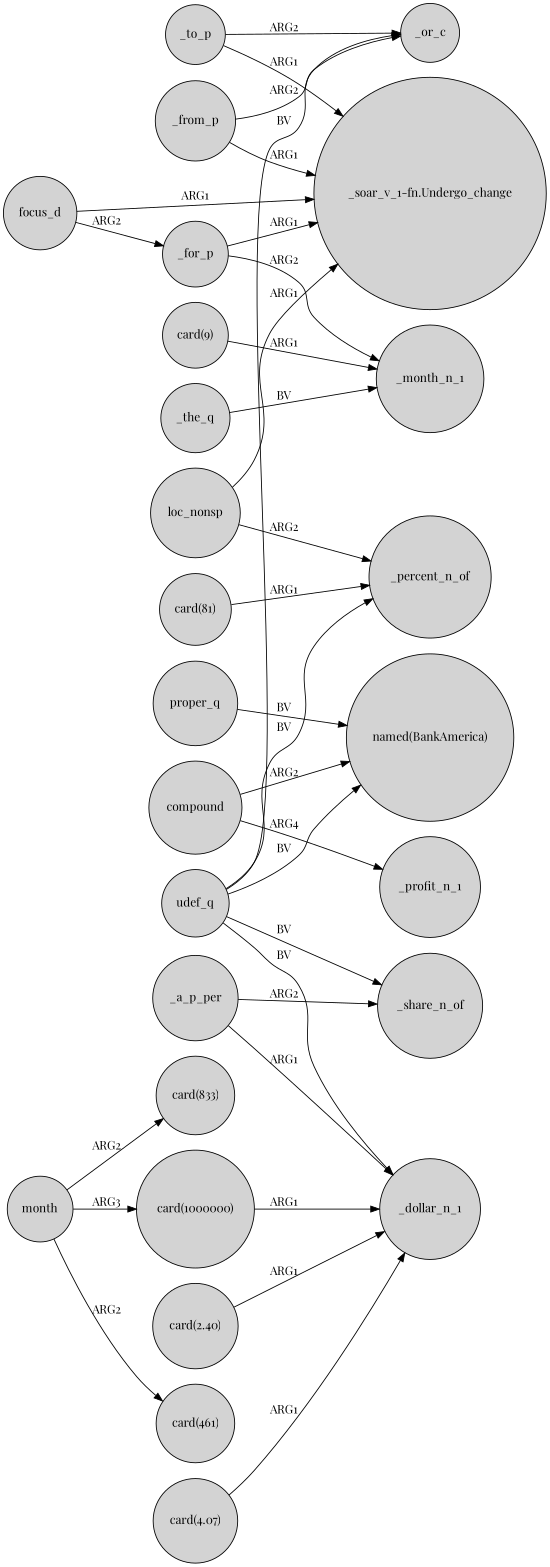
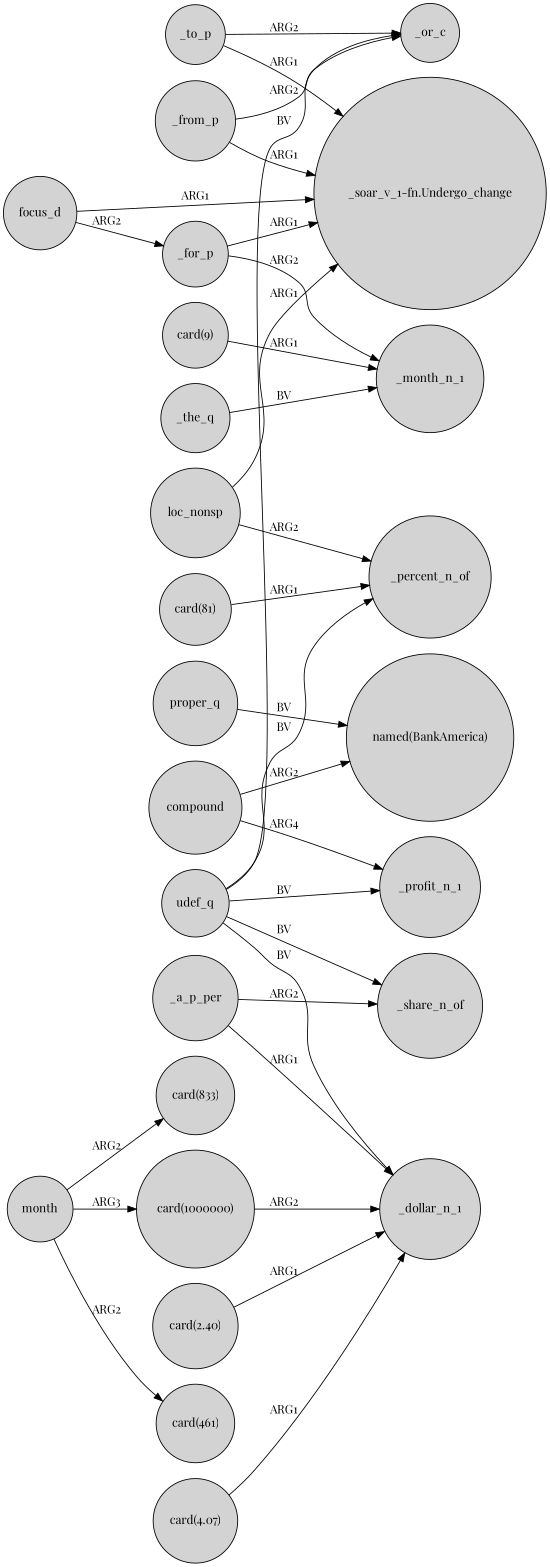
(300, 854) -> (300, 896)
(284, 1203) -> (284, 1203)
